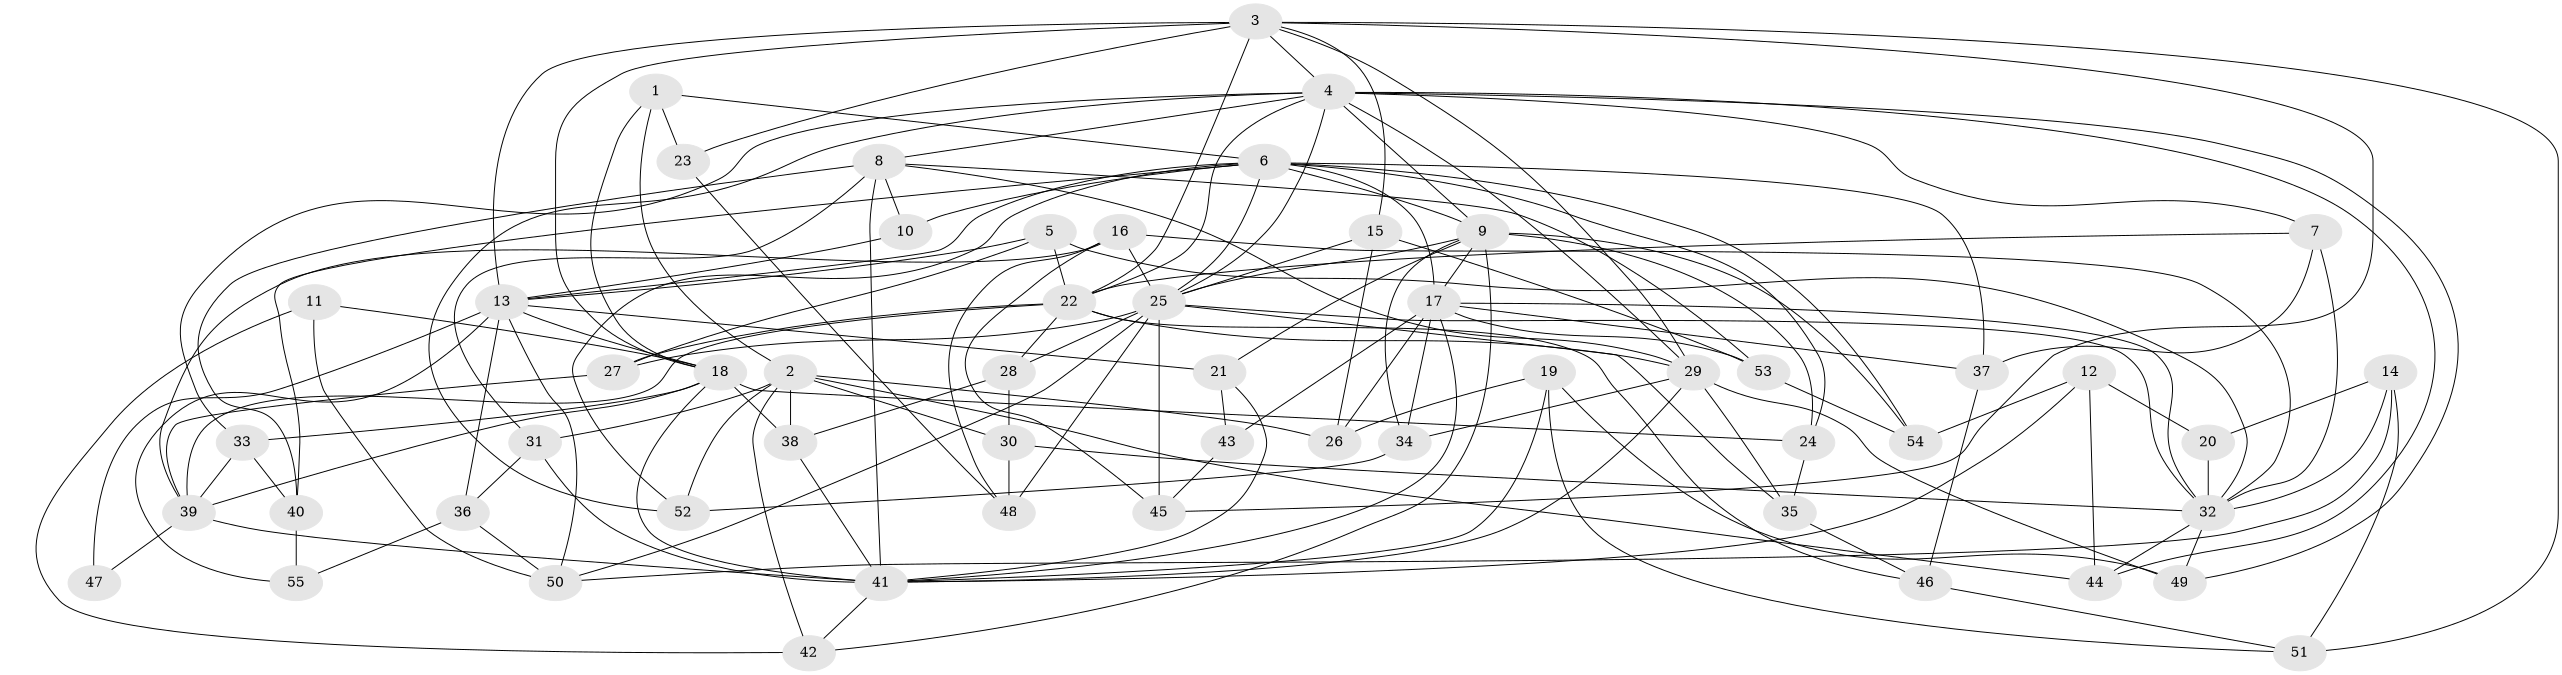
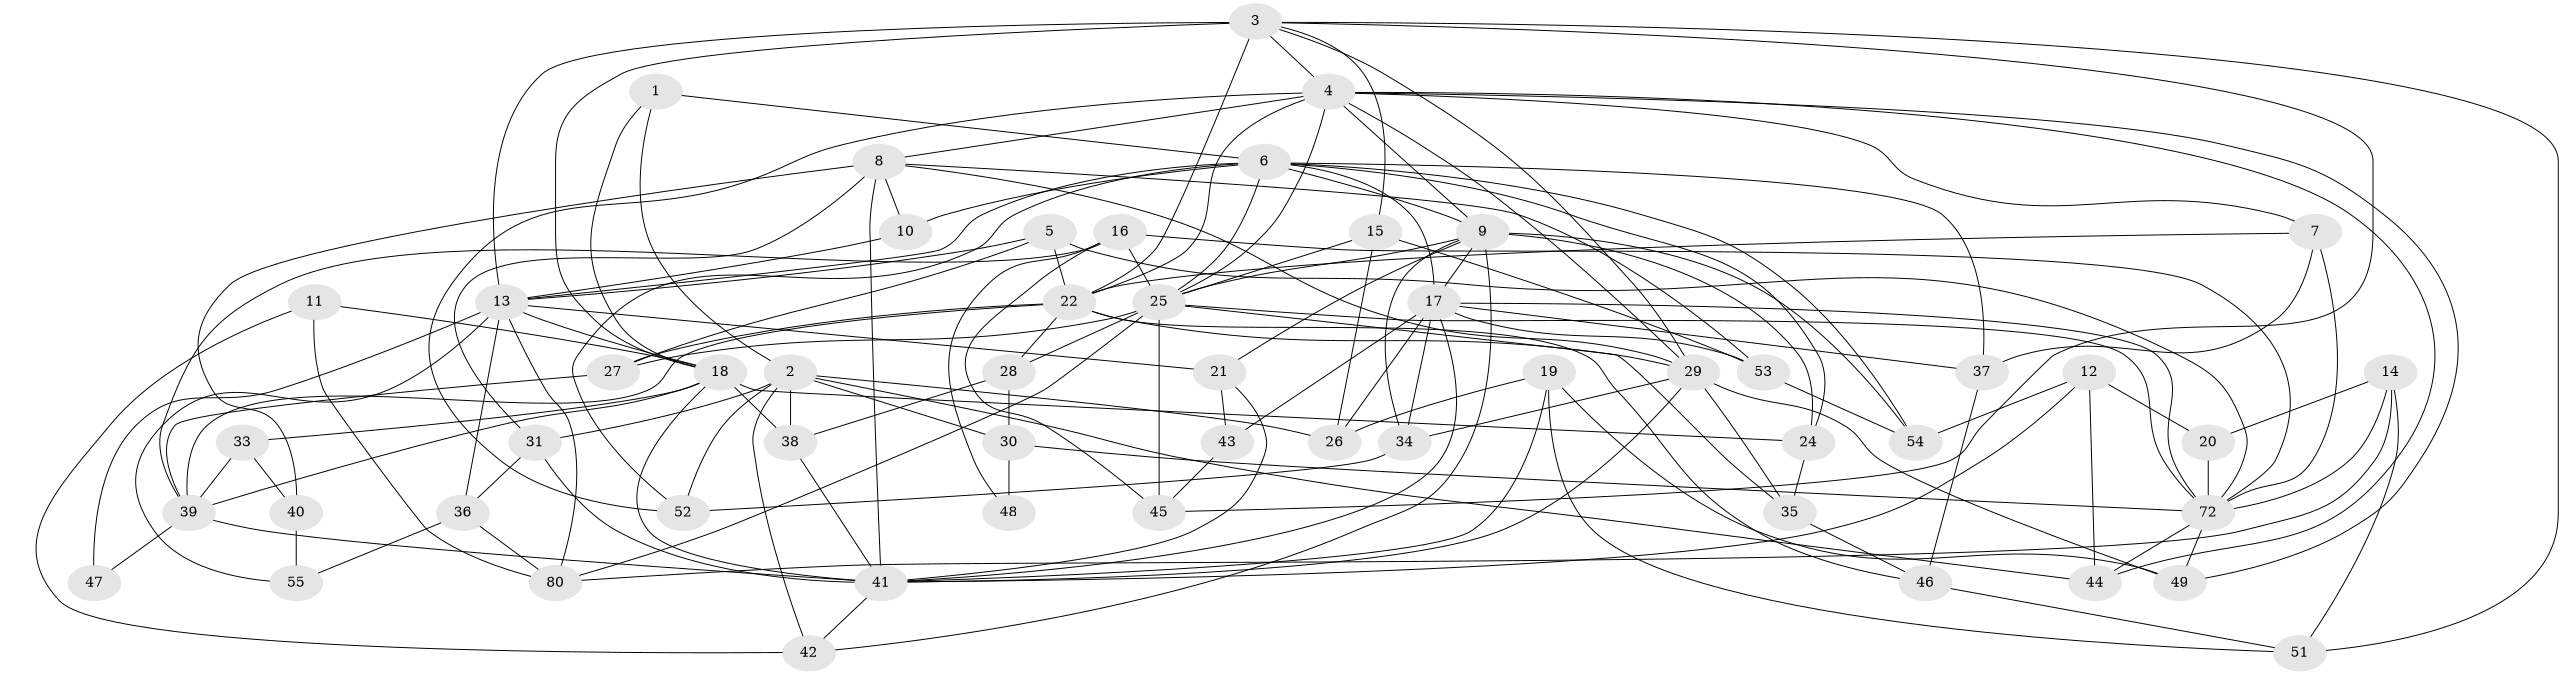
(683, 162) -> none
(728, 174) -> none
(650, 223) -> none
(1078, 417) -> none
(2208, 513) -> (2208, 513)
(556, 583) -> (556, 583)
